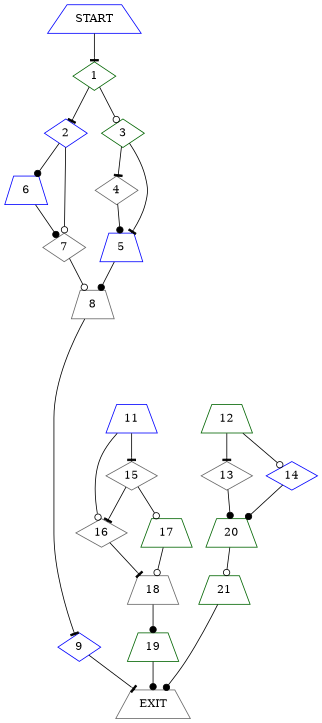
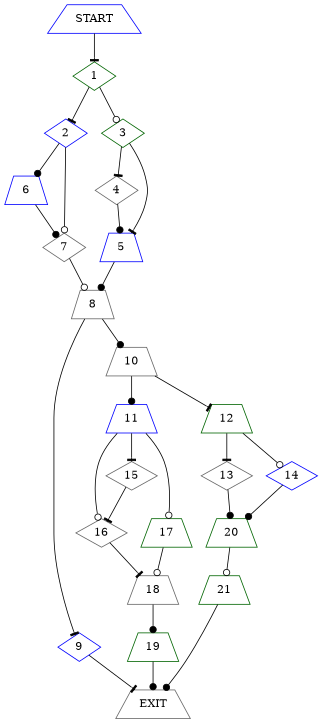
none -> (132, 362)
(146, 500) -> (167, 470)
